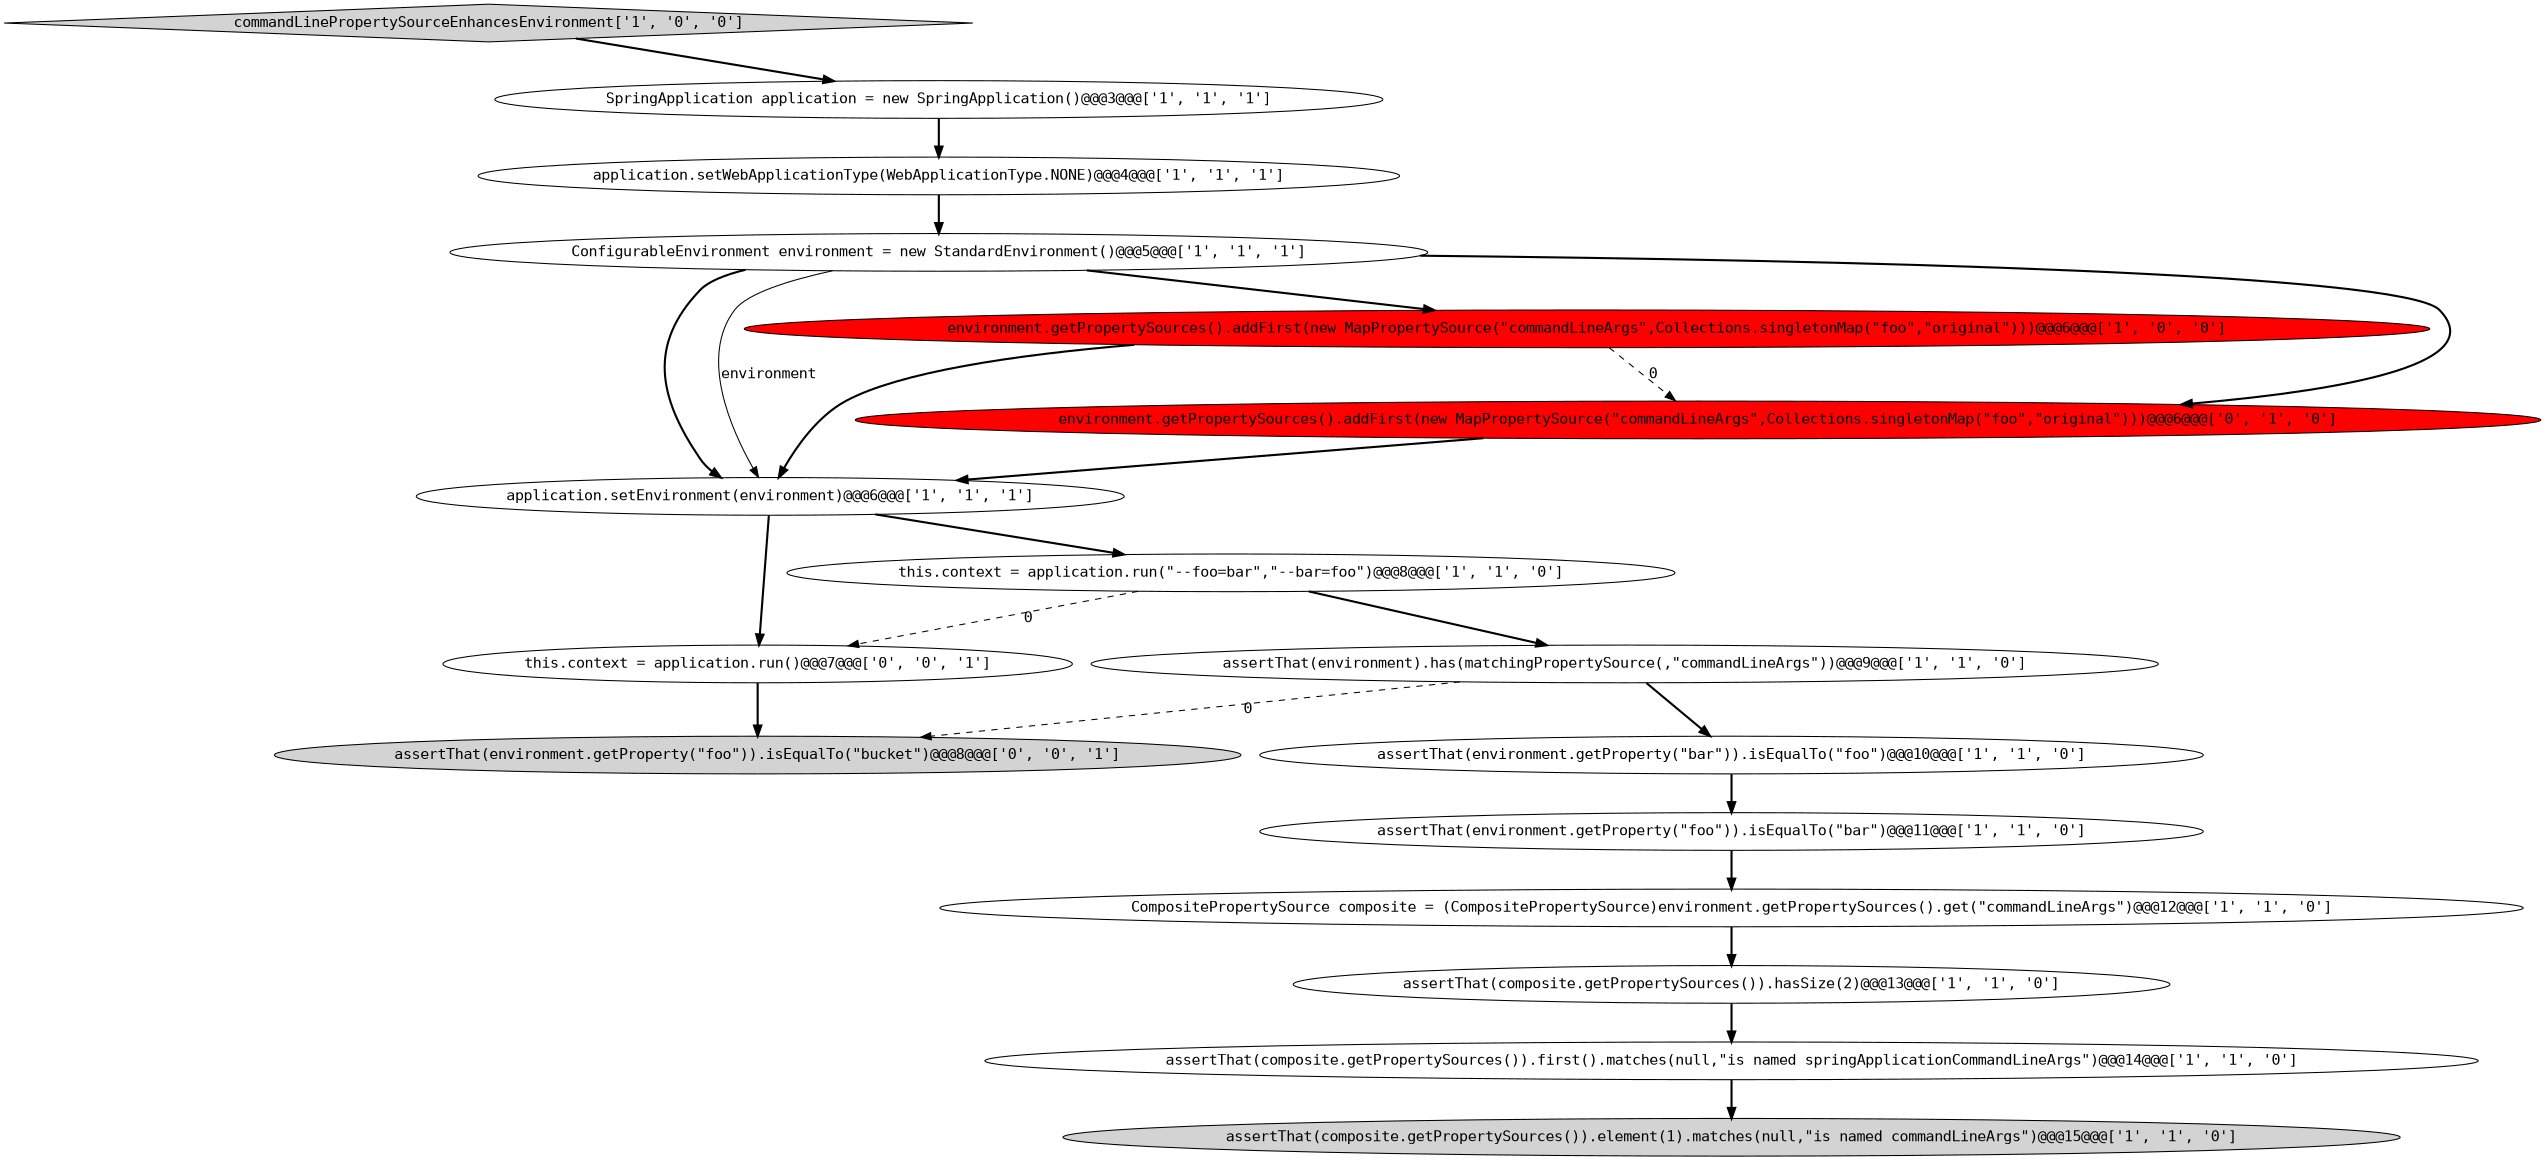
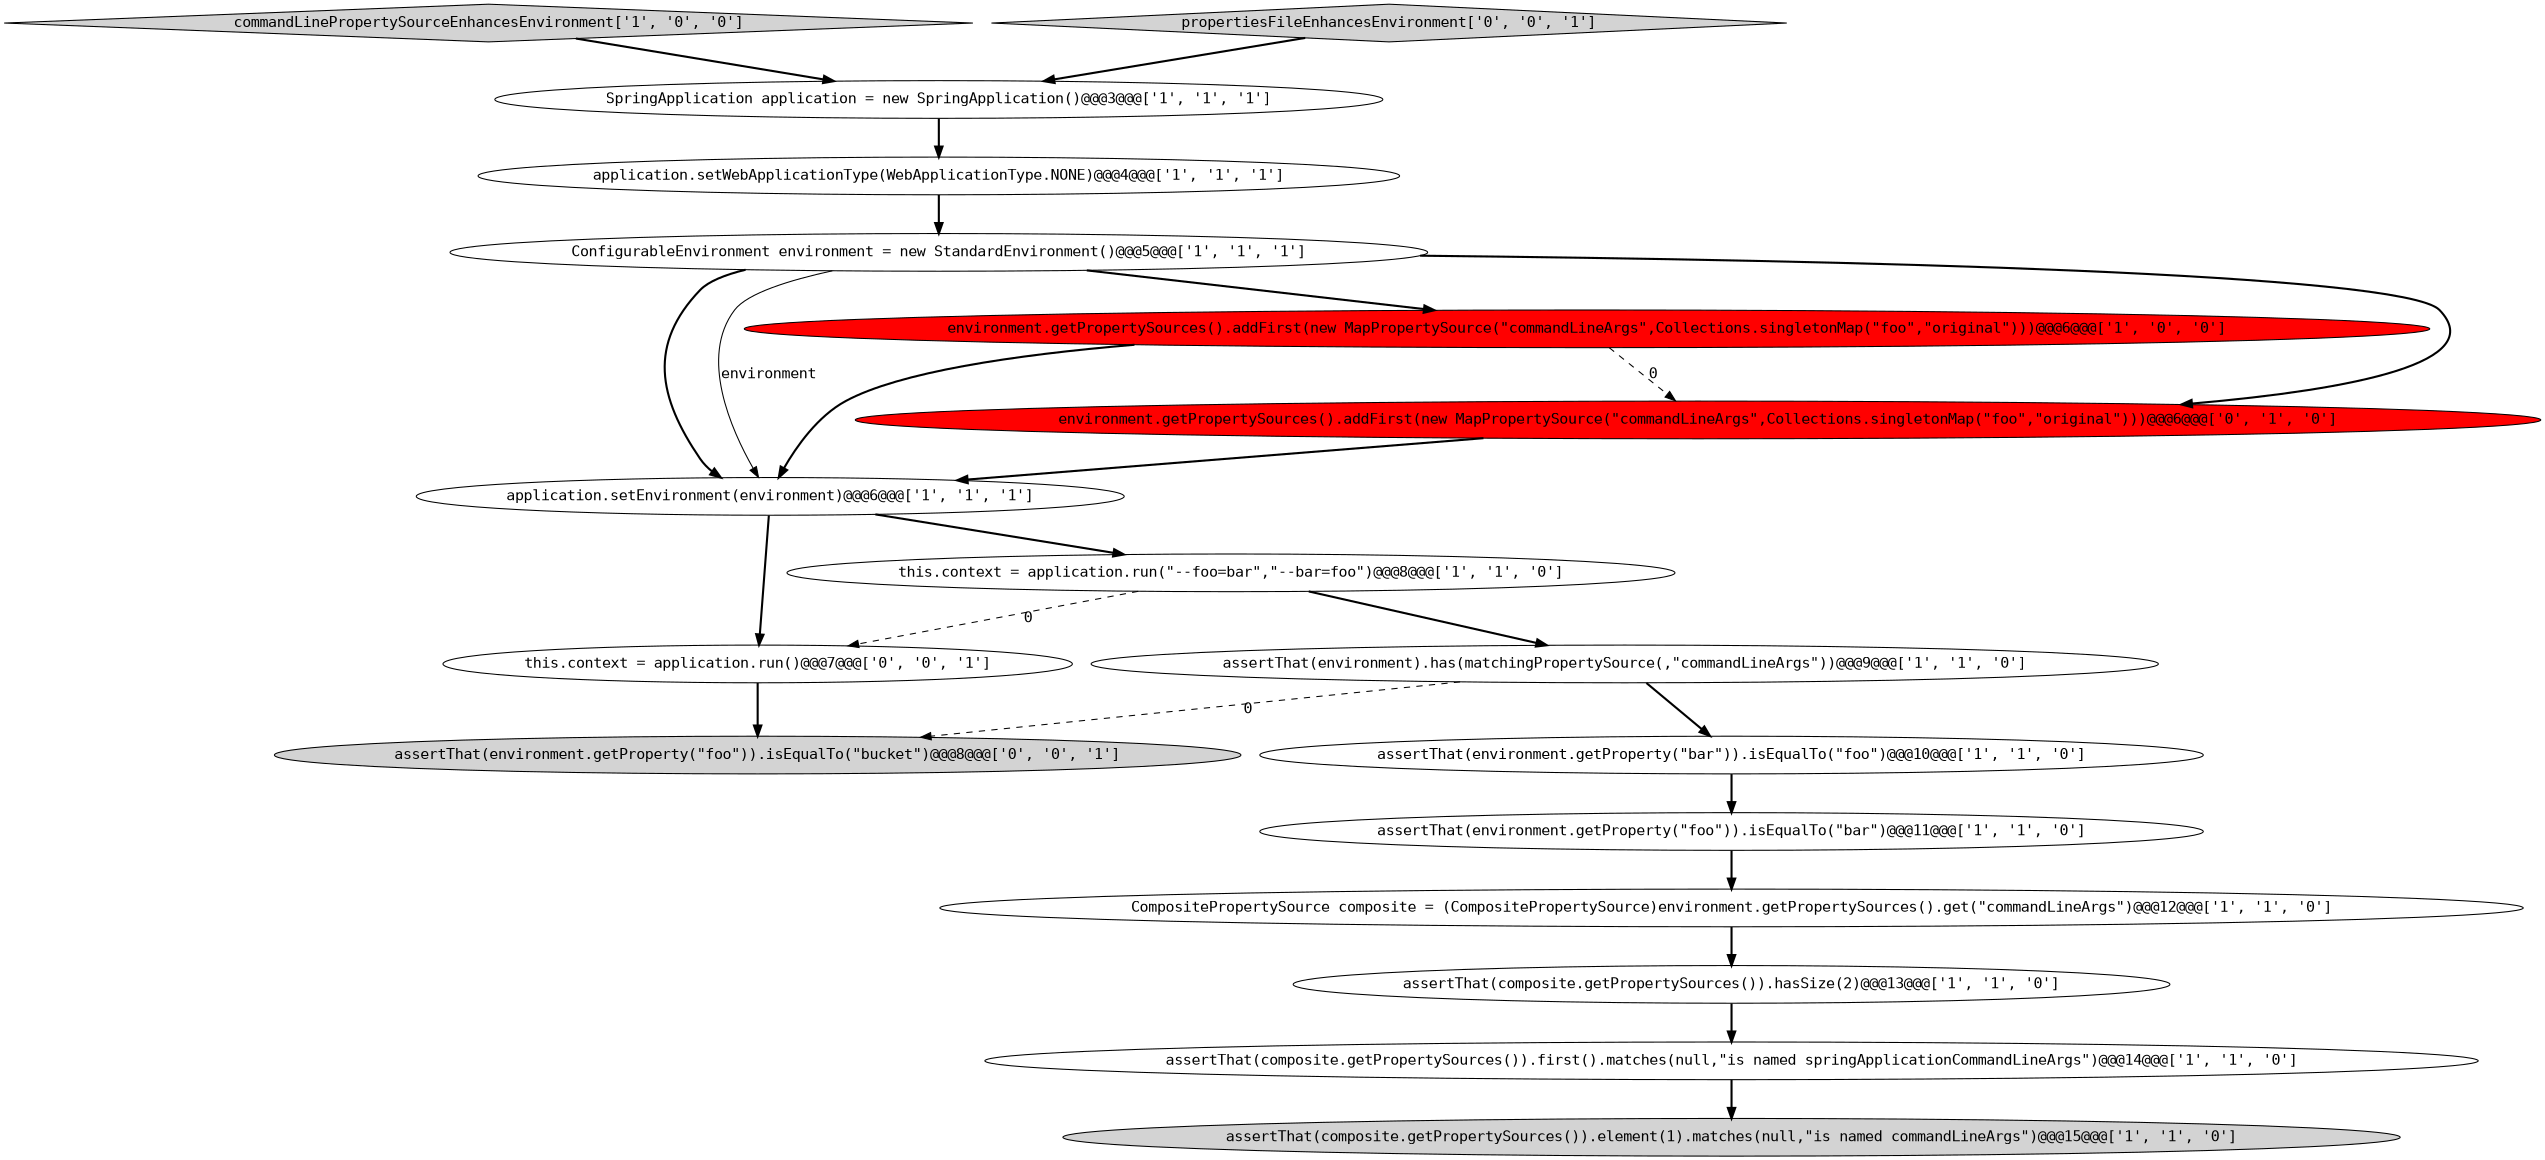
none -> (1389, 23)
